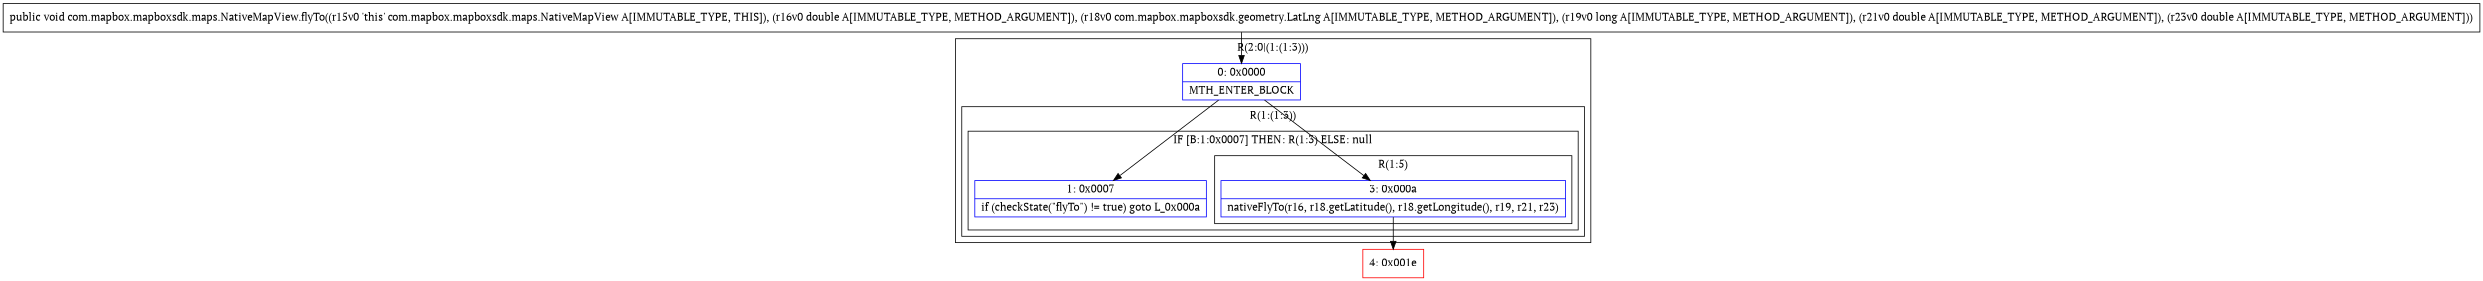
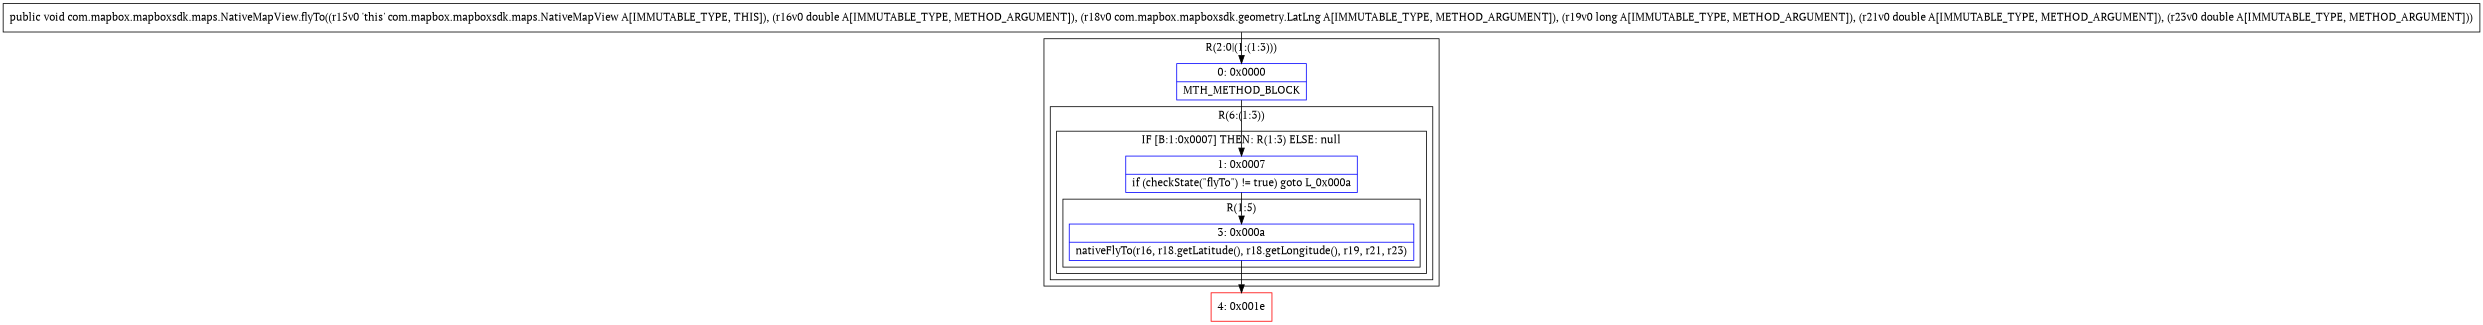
(1242, 90) -> (1242, 90)
(1273, 116) -> (1242, 116)
(1314, 138) -> (1242, 204)
